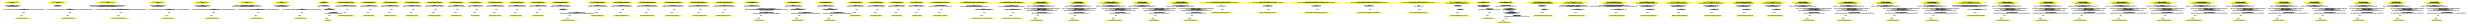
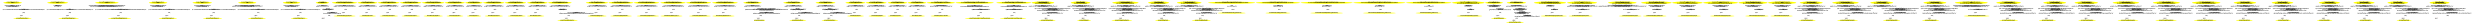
(476, 16) -> (474, 16)
(328, 20) -> none
(2437, 20) -> none
